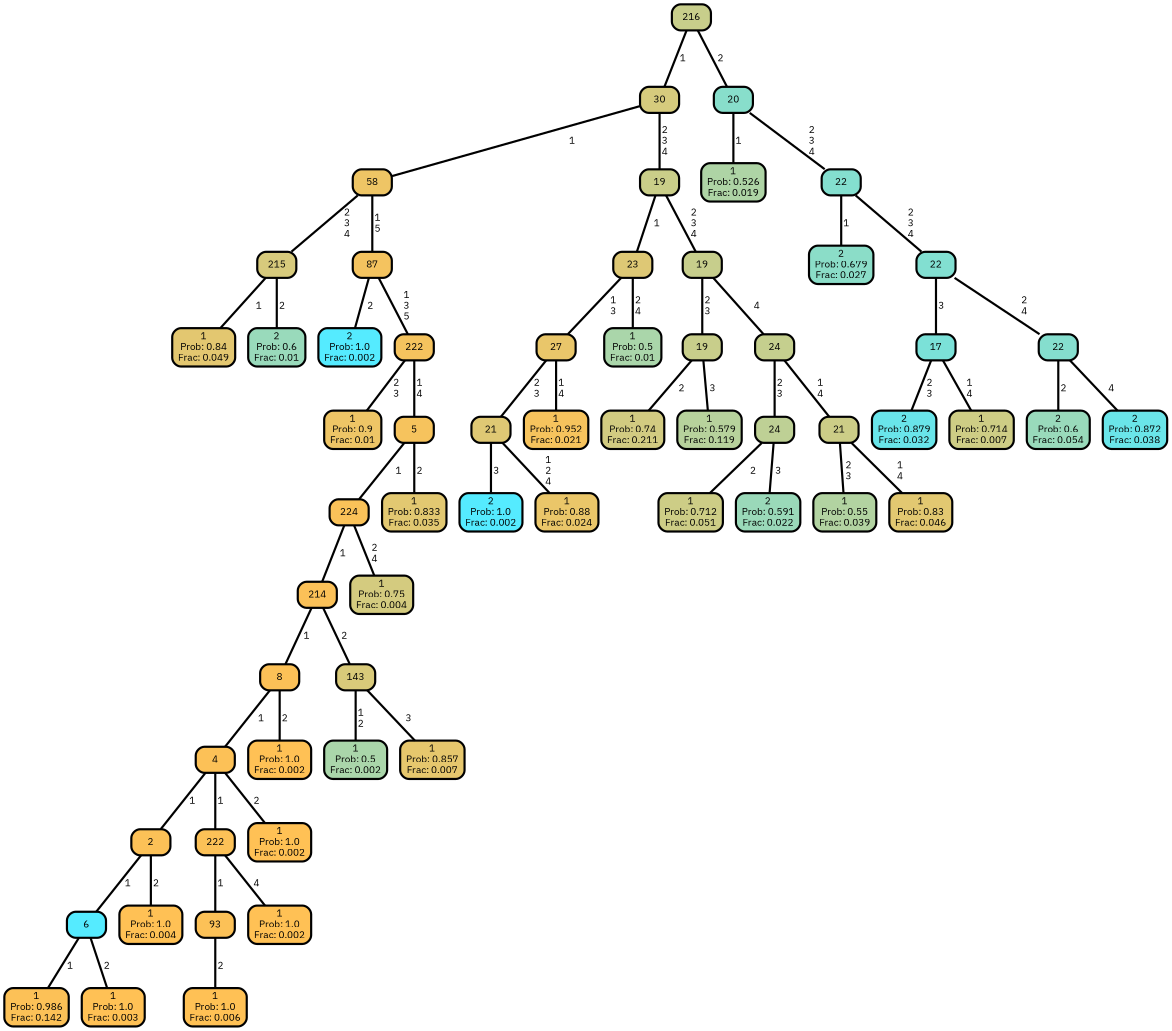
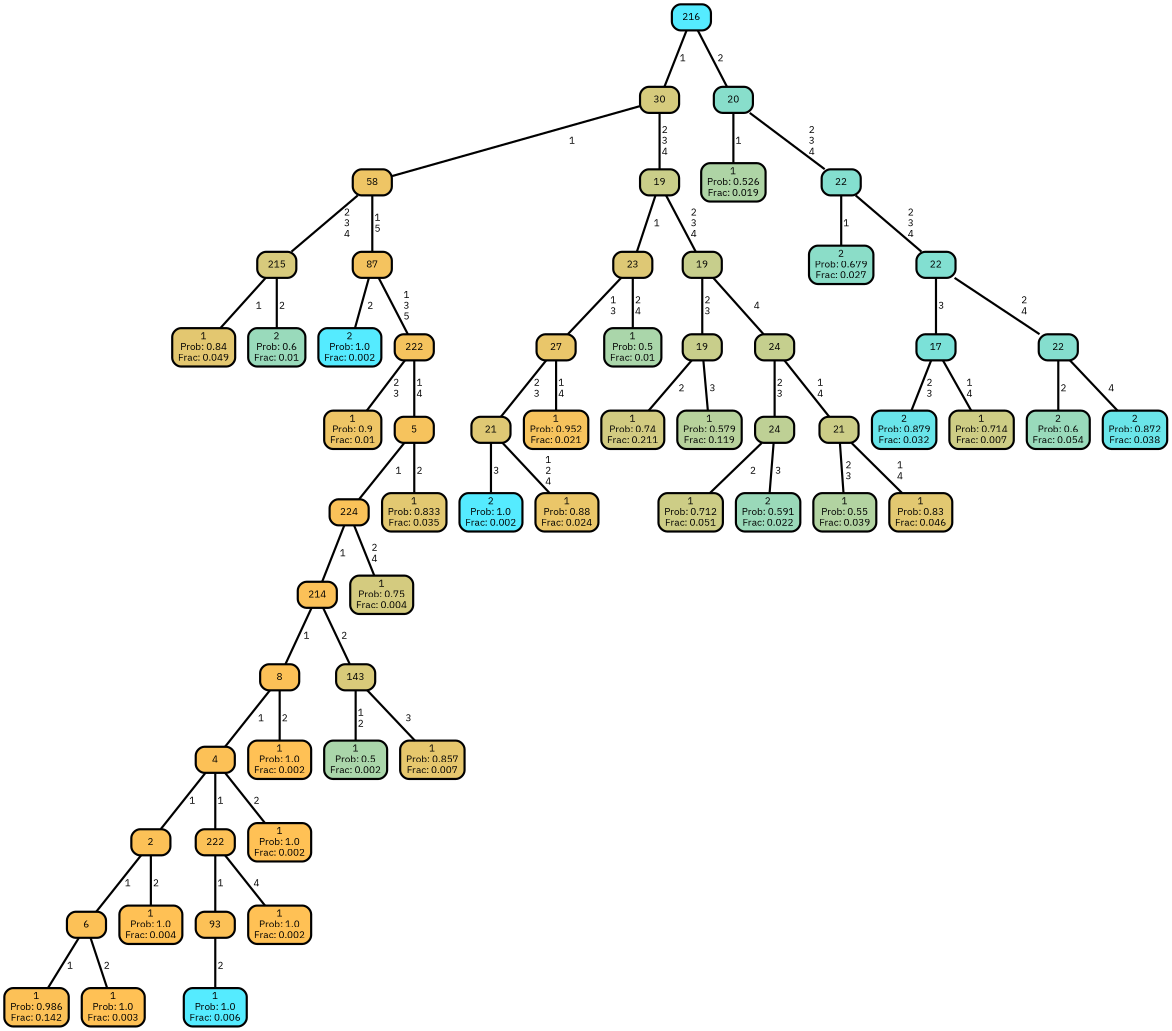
(691, 17) -> (691, 17)
(86, 925) -> (86, 925)
(215, 1007) -> (215, 1007)
